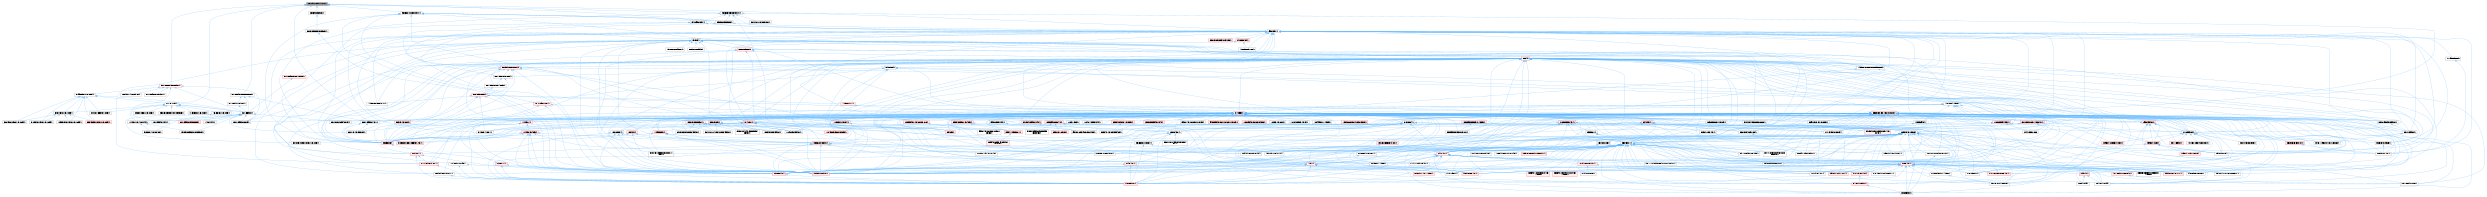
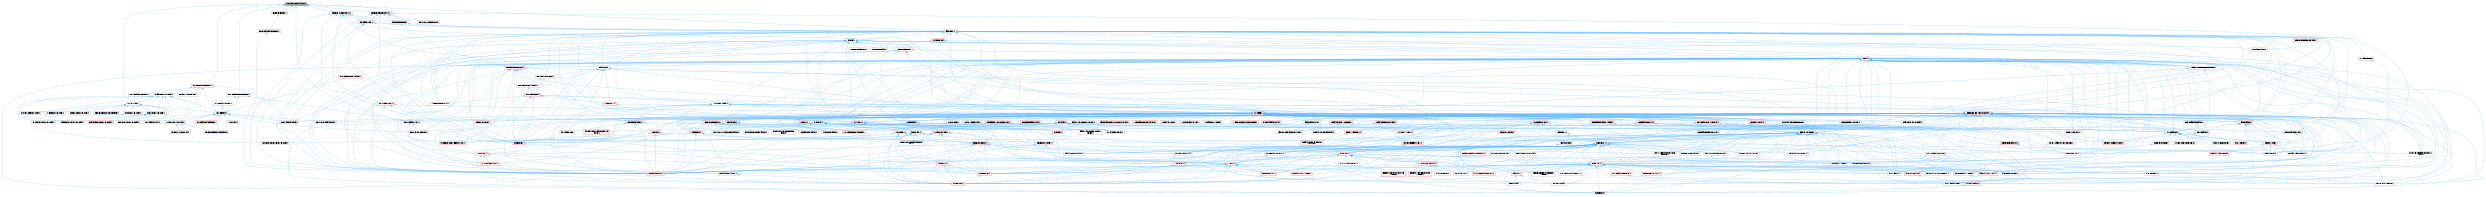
(1037, 132) -> none
(458, 164) -> none
(1660, 164) -> none
